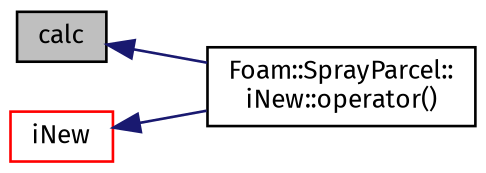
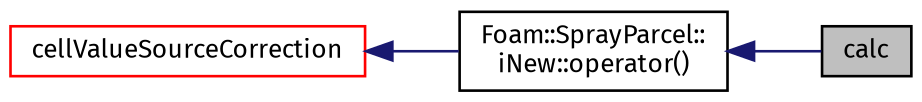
(170, 56) -> (788, 51)
(62, 137) -> (188, 51)
